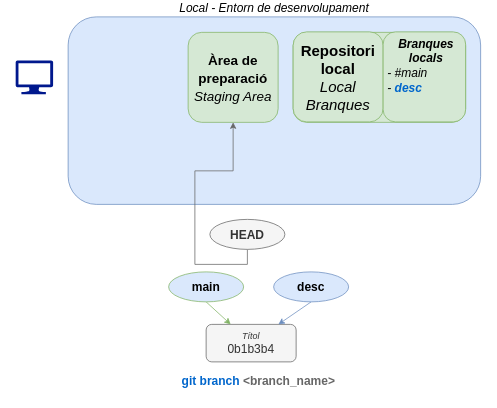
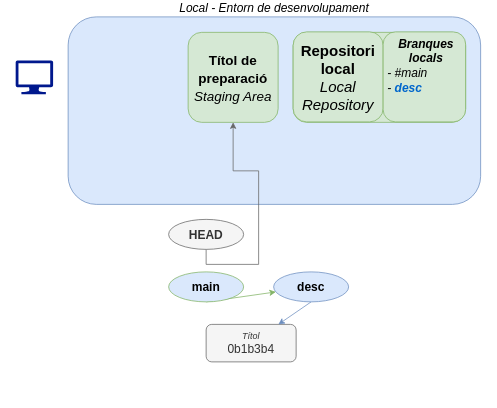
(338, 77) -> (338, 77)
(233, 78) -> (233, 78)
(247, 234) -> (206, 234)
(218, 313) -> (252, 295)
(258, 381) -> none
